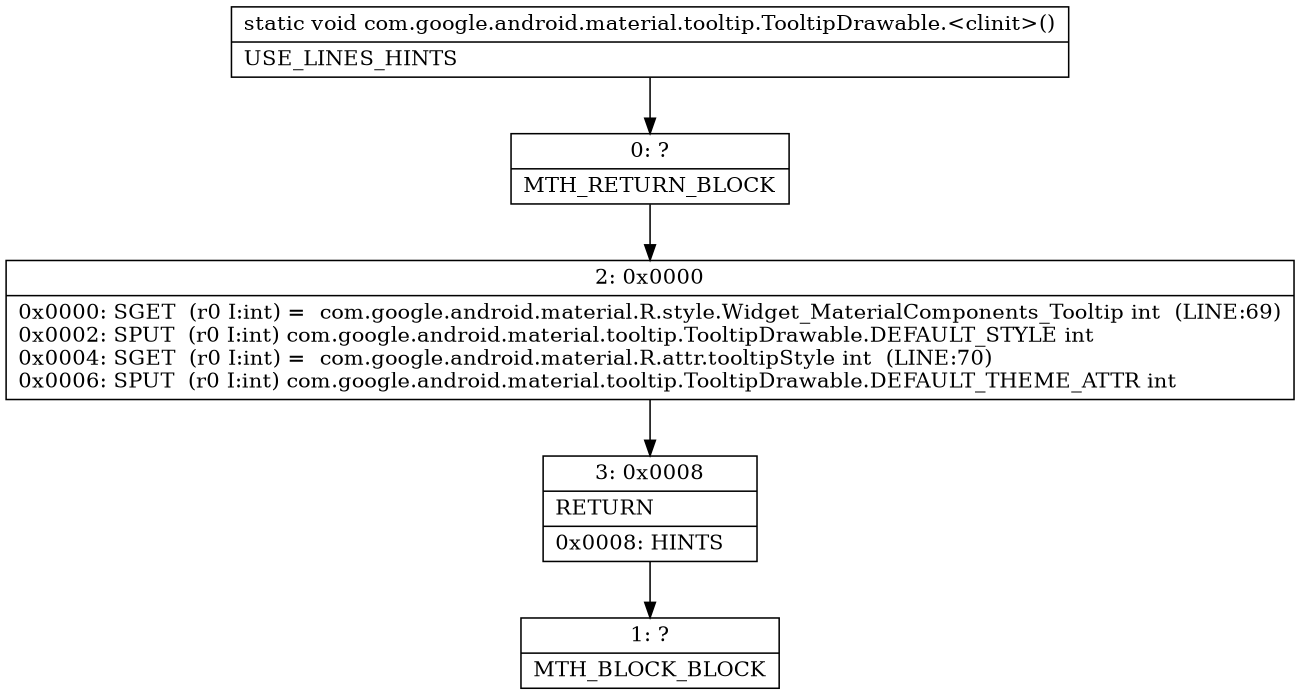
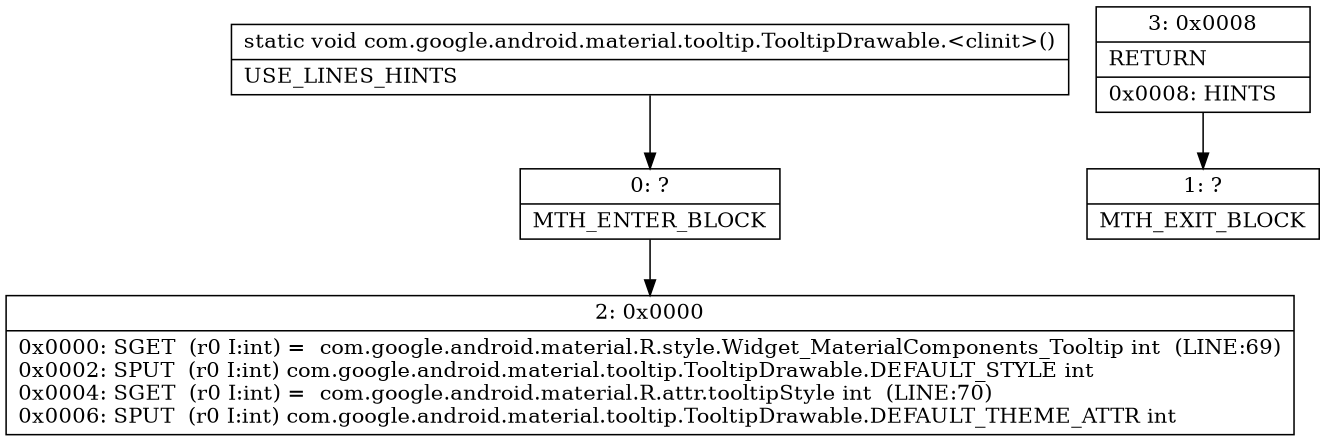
(650, 186) -> (650, 221)
(650, 420) -> none
(650, 670) -> (1203, 221)
